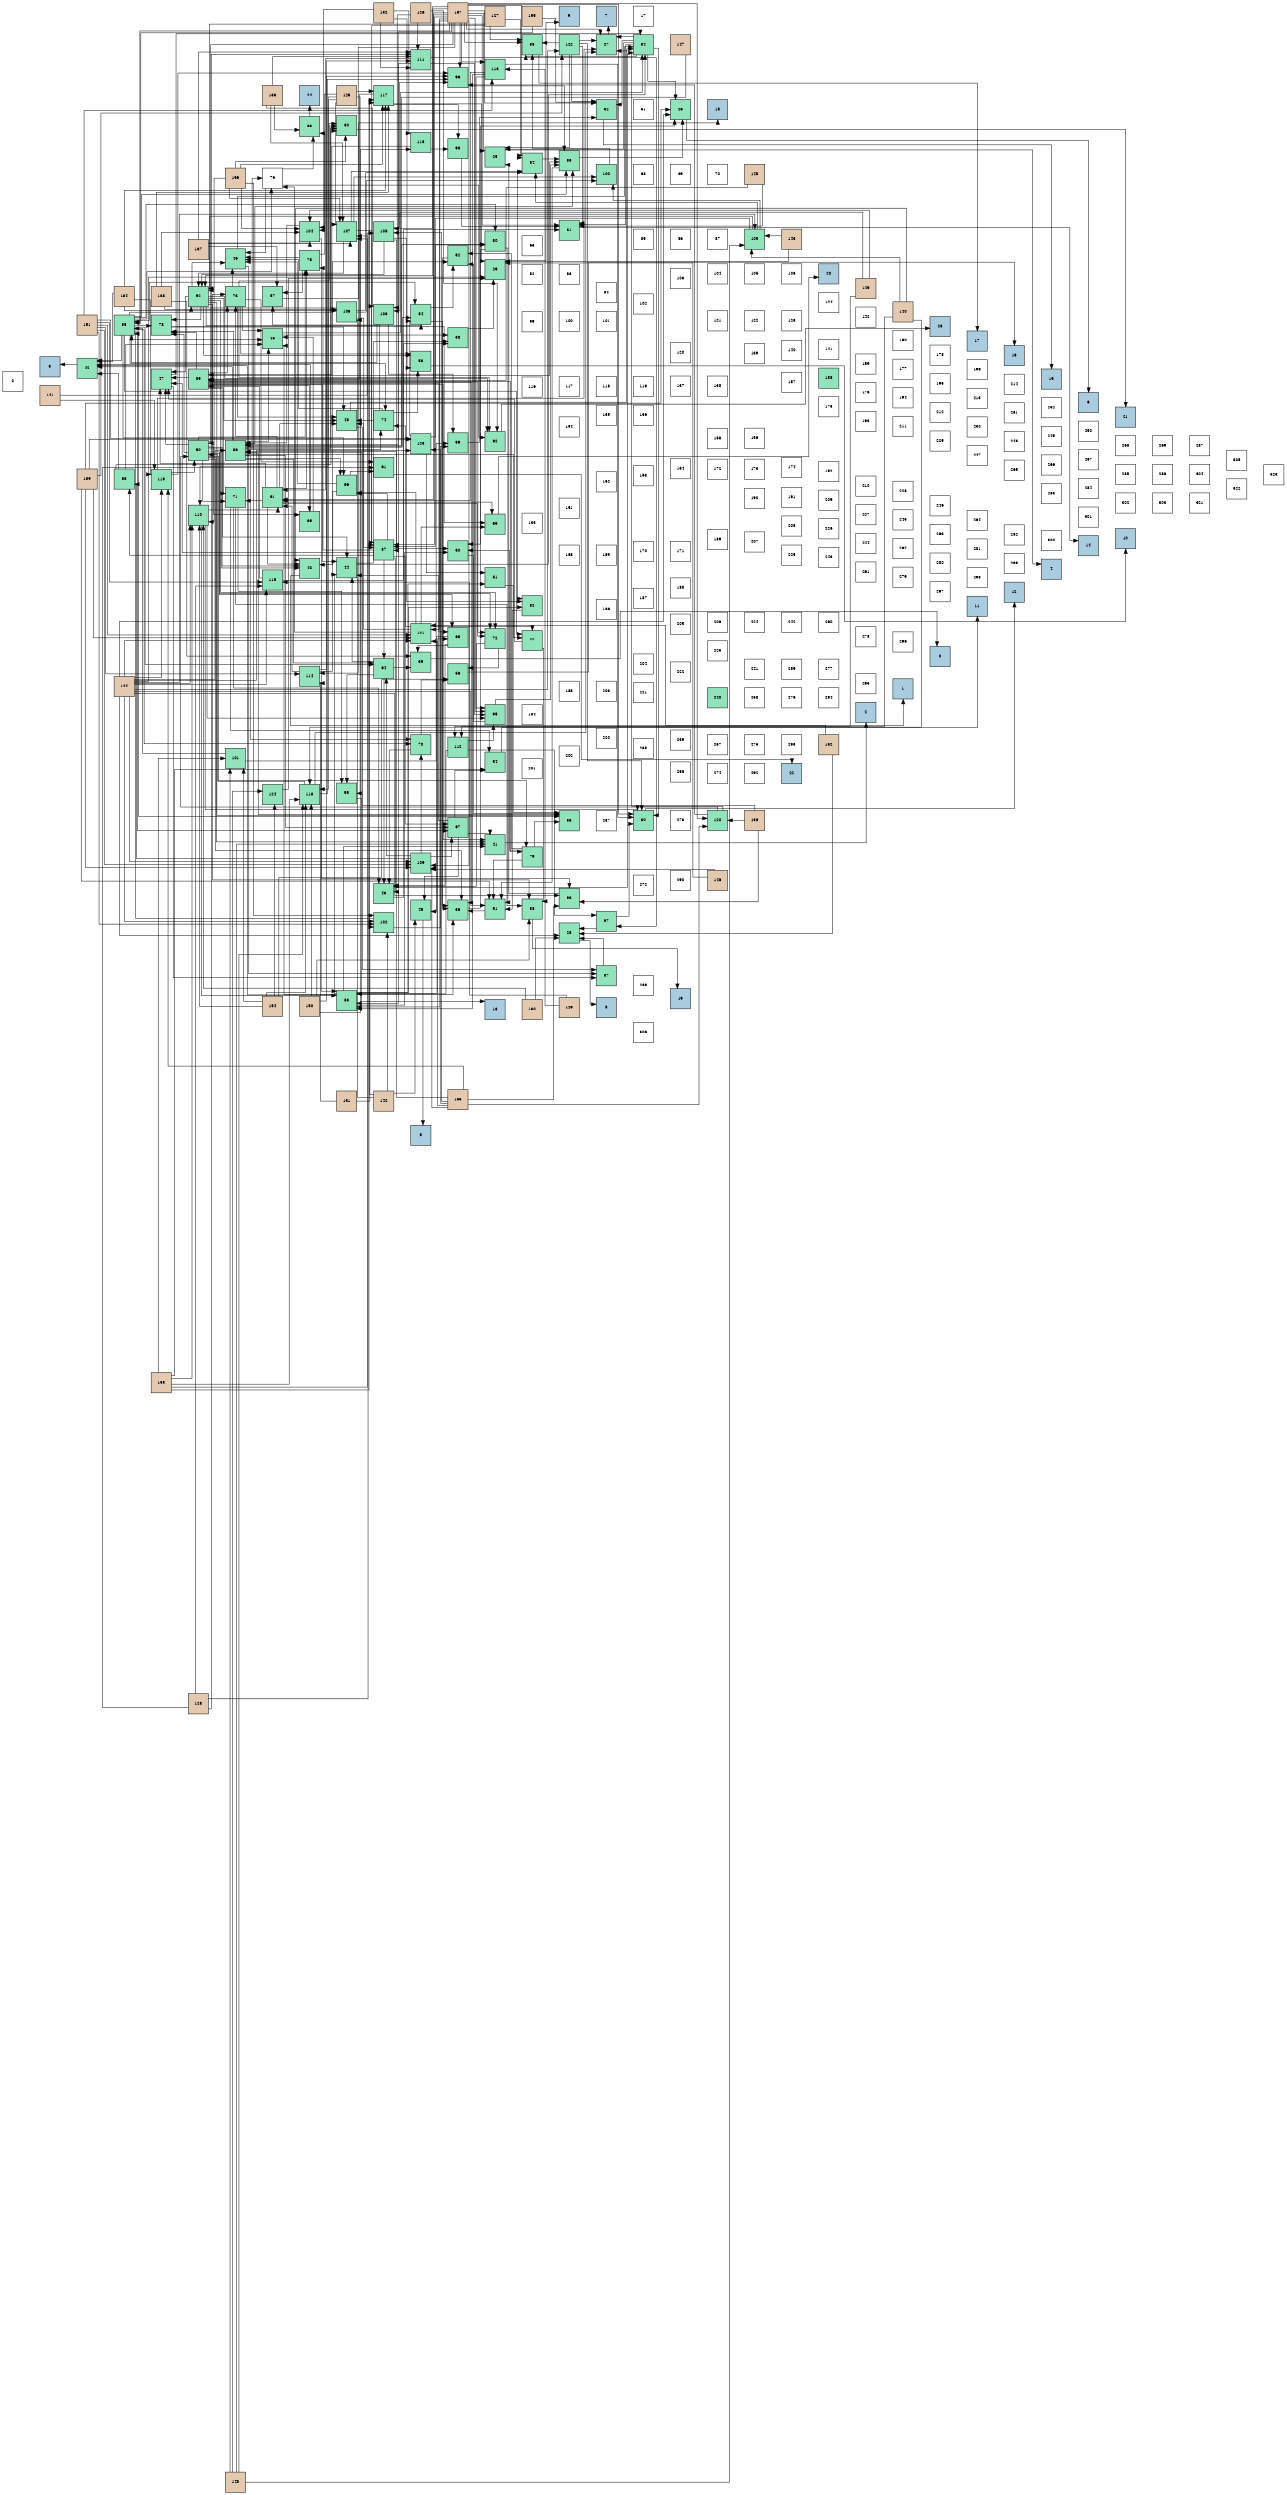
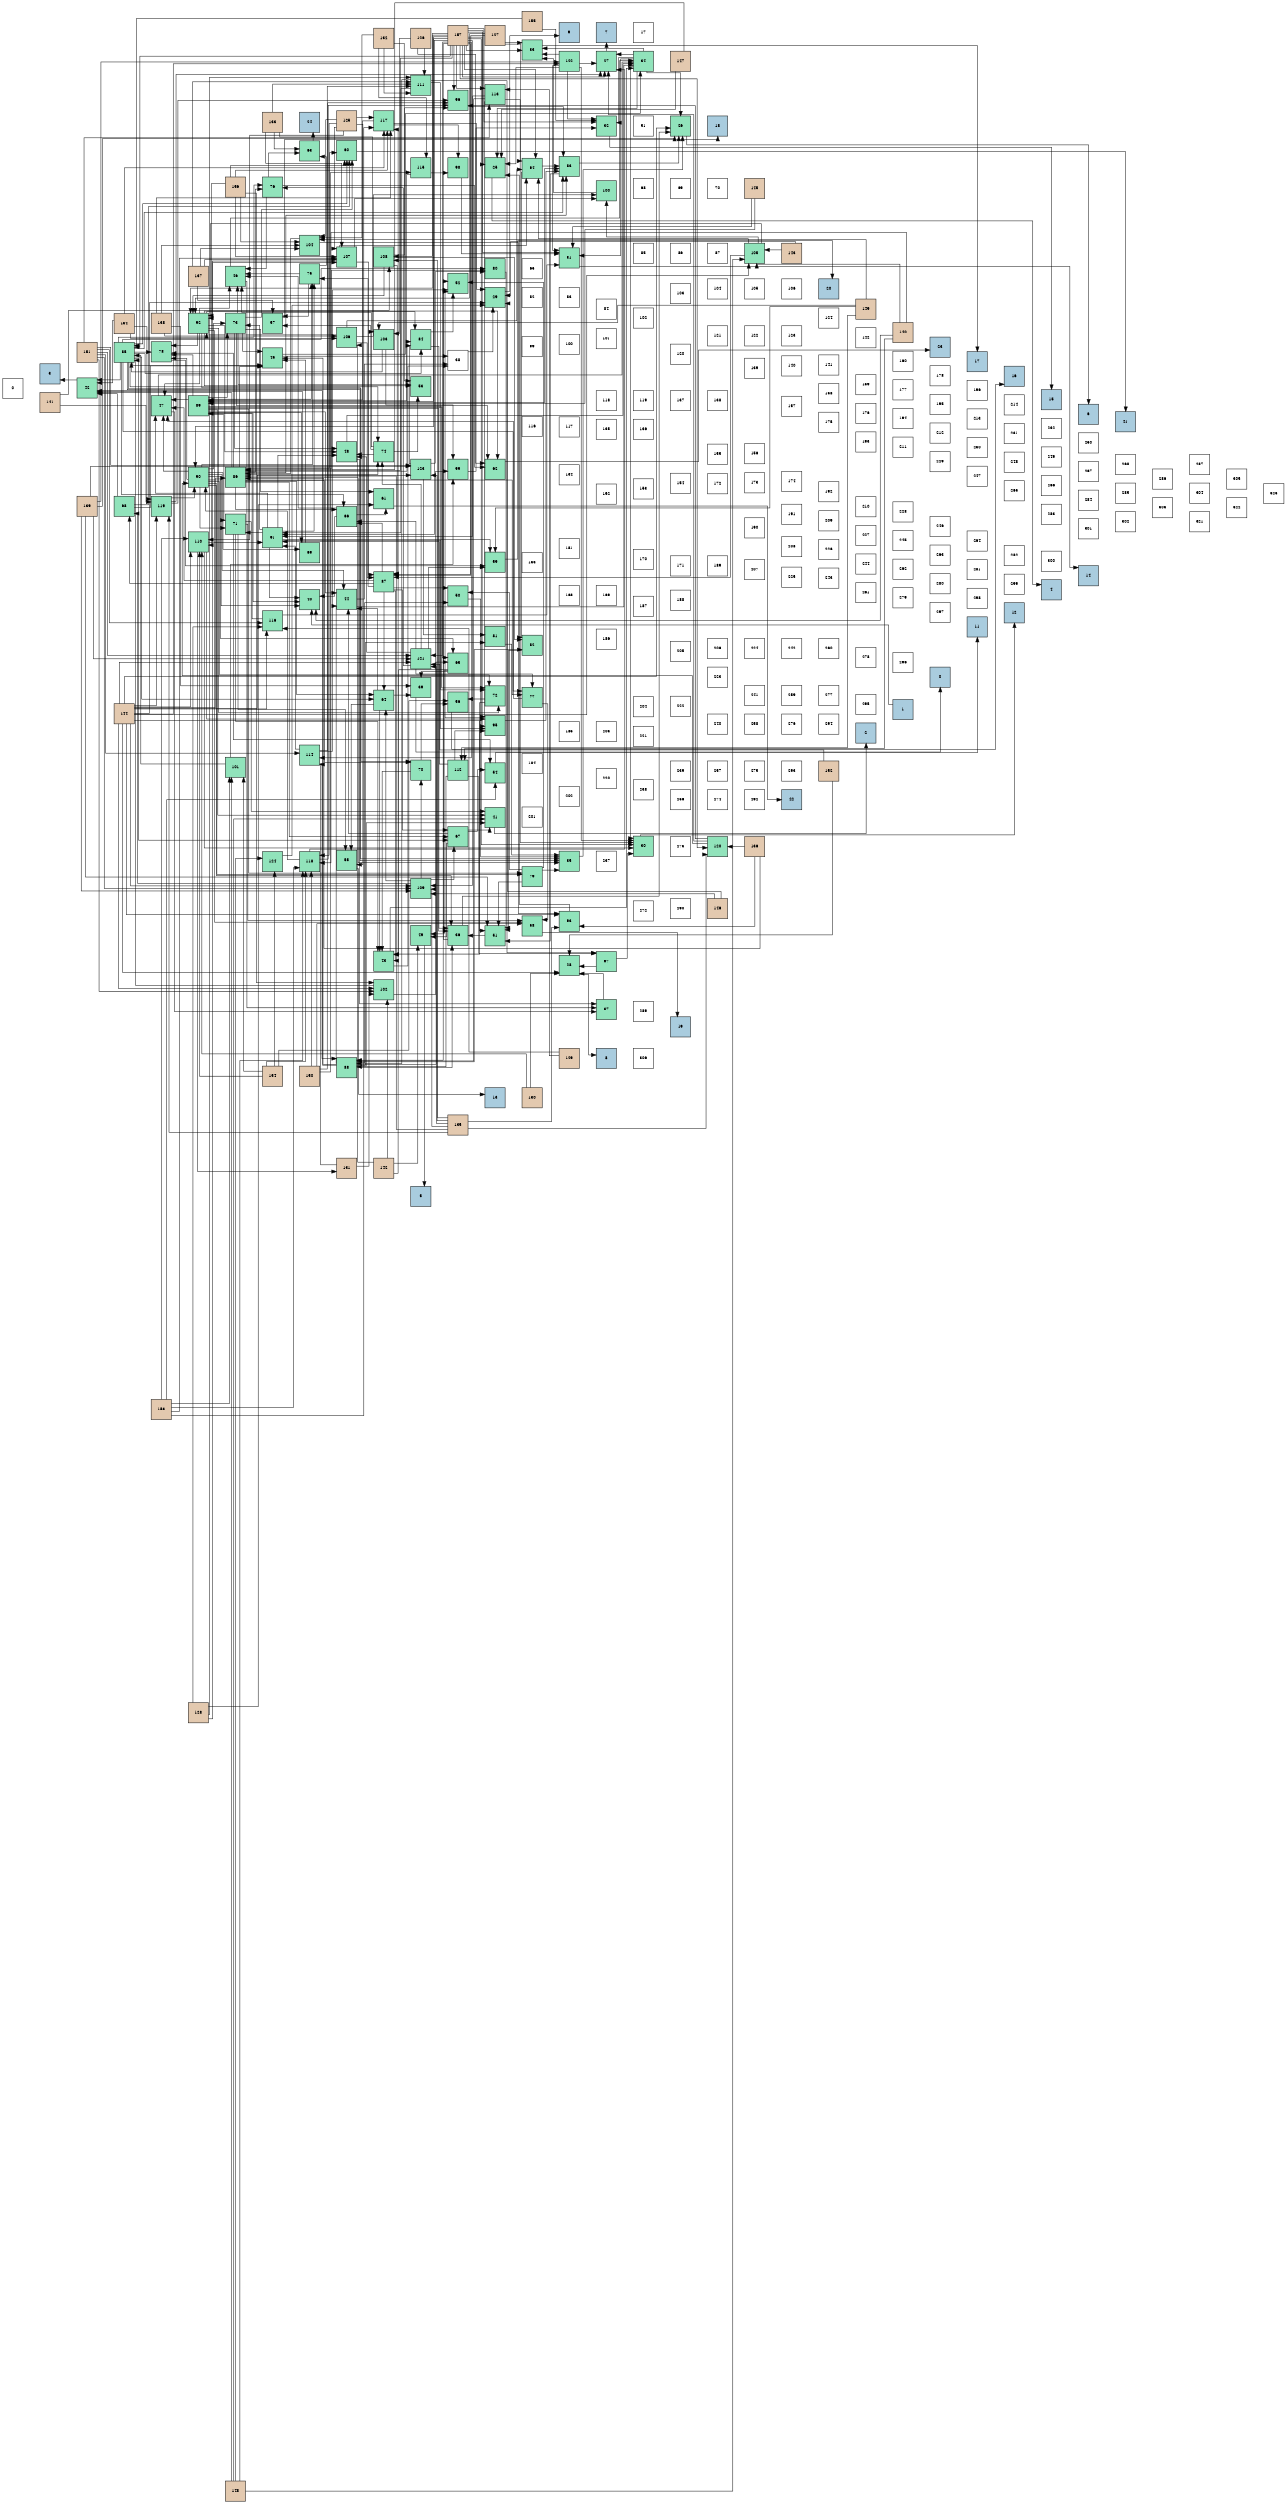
none -> (650, 109)
(273, 178) -> (273, 187)
(458, 338) -> (458, 360)
(344, 343) -> none
(829, 378) -> (829, 394)
none -> (311, 395)
(481, 399) -> none
(1163, 446) -> none
none -> (583, 451)
none -> (770, 491)
(1125, 539) -> none
(443, 580) -> (444, 612)
none -> (439, 581)
(718, 698) -> (718, 724)
(528, 726) -> (637, 625)
(216, 778) -> (270, 811)
(201, 826) -> (198, 929)
